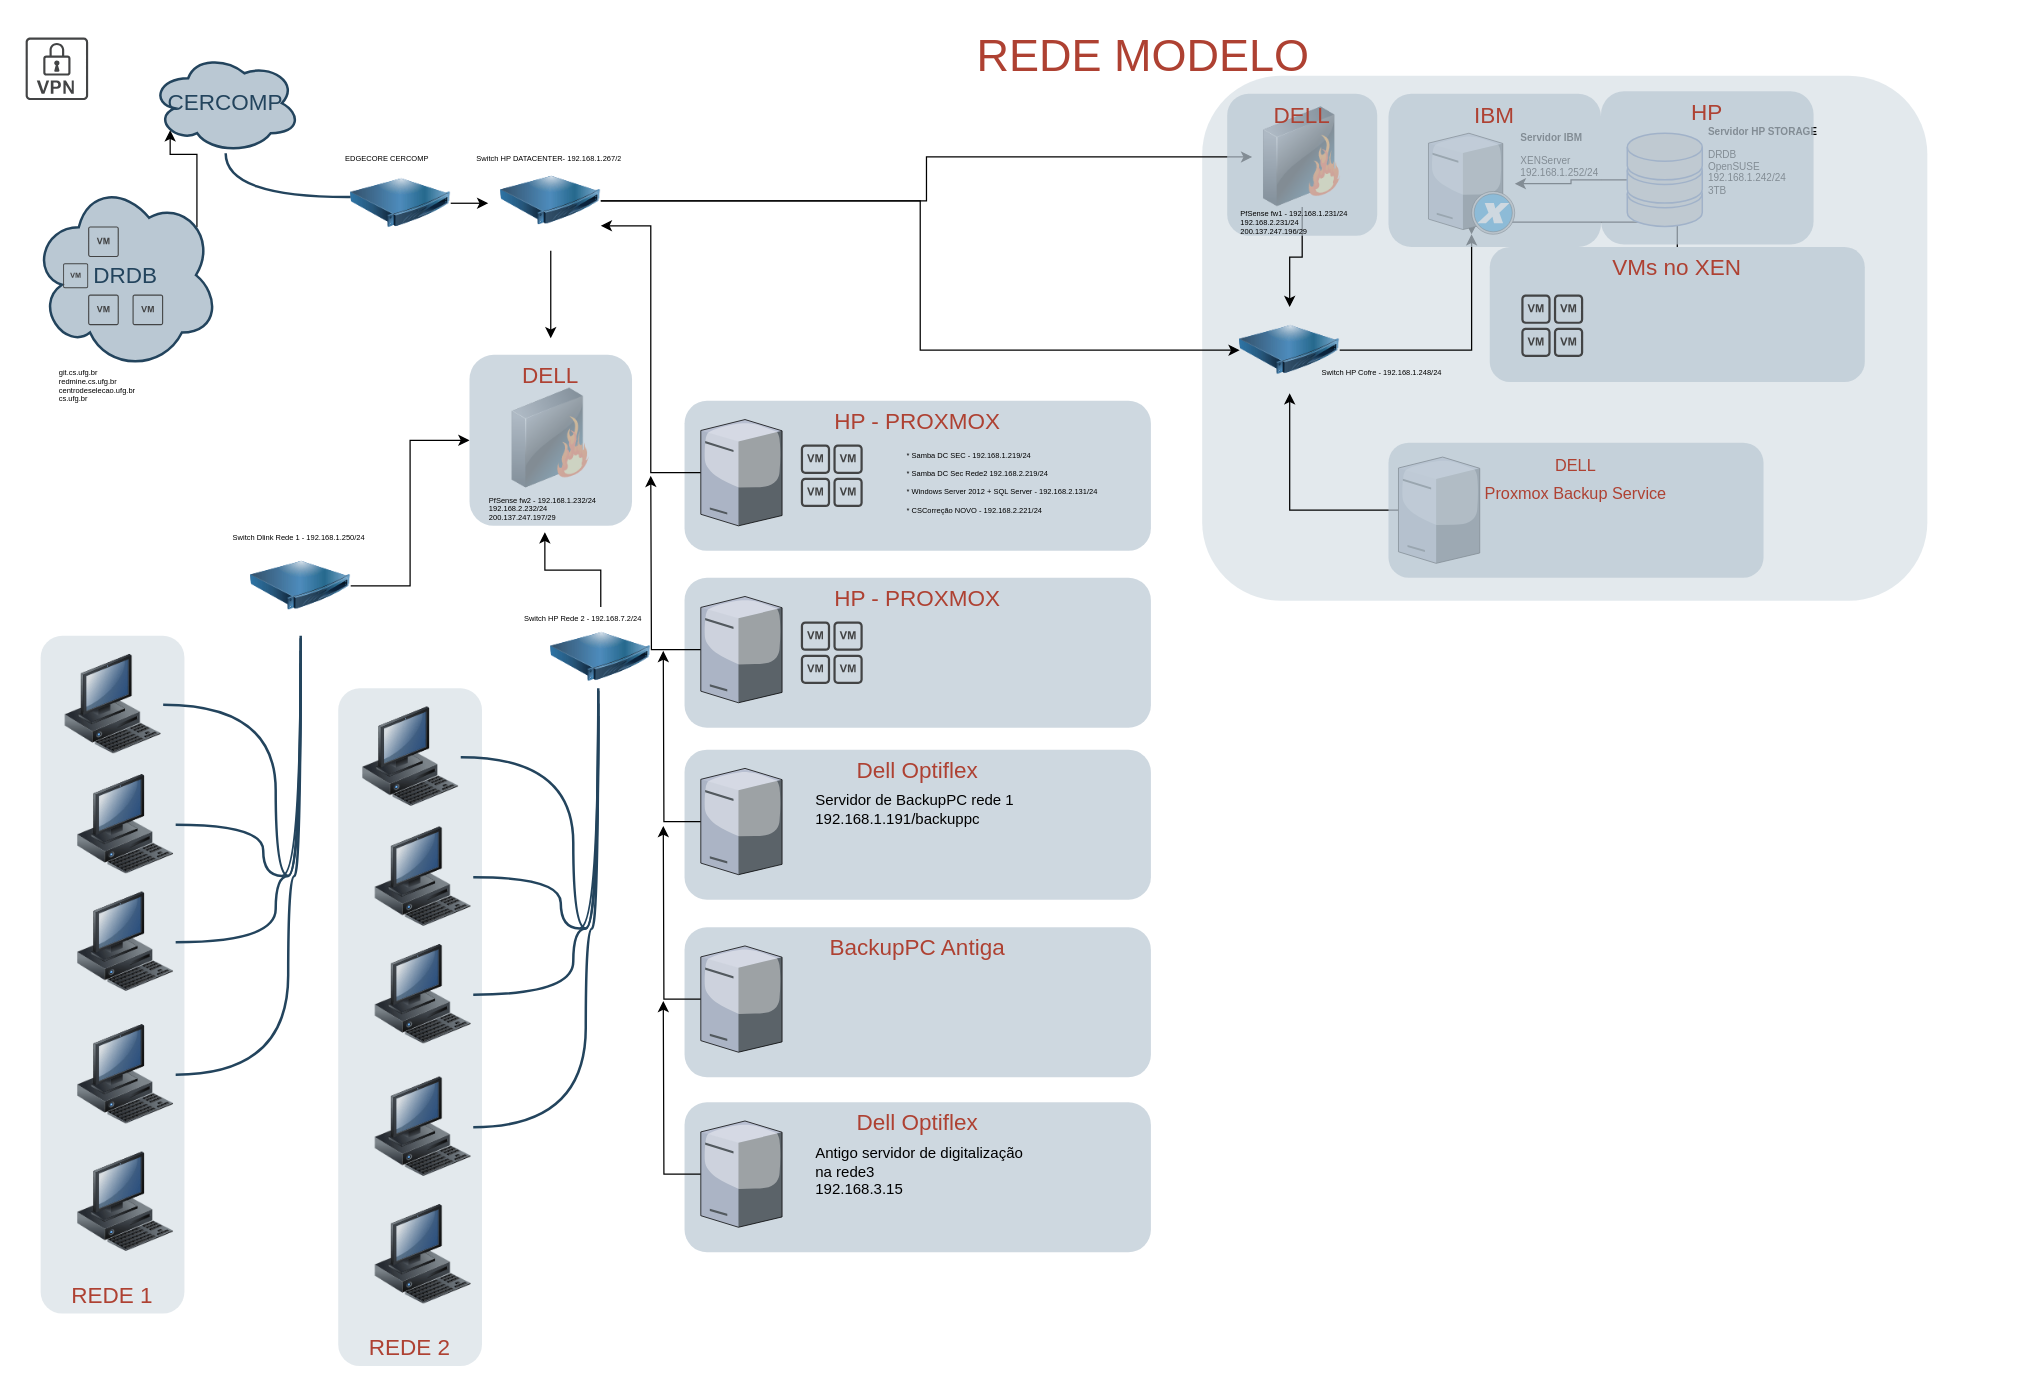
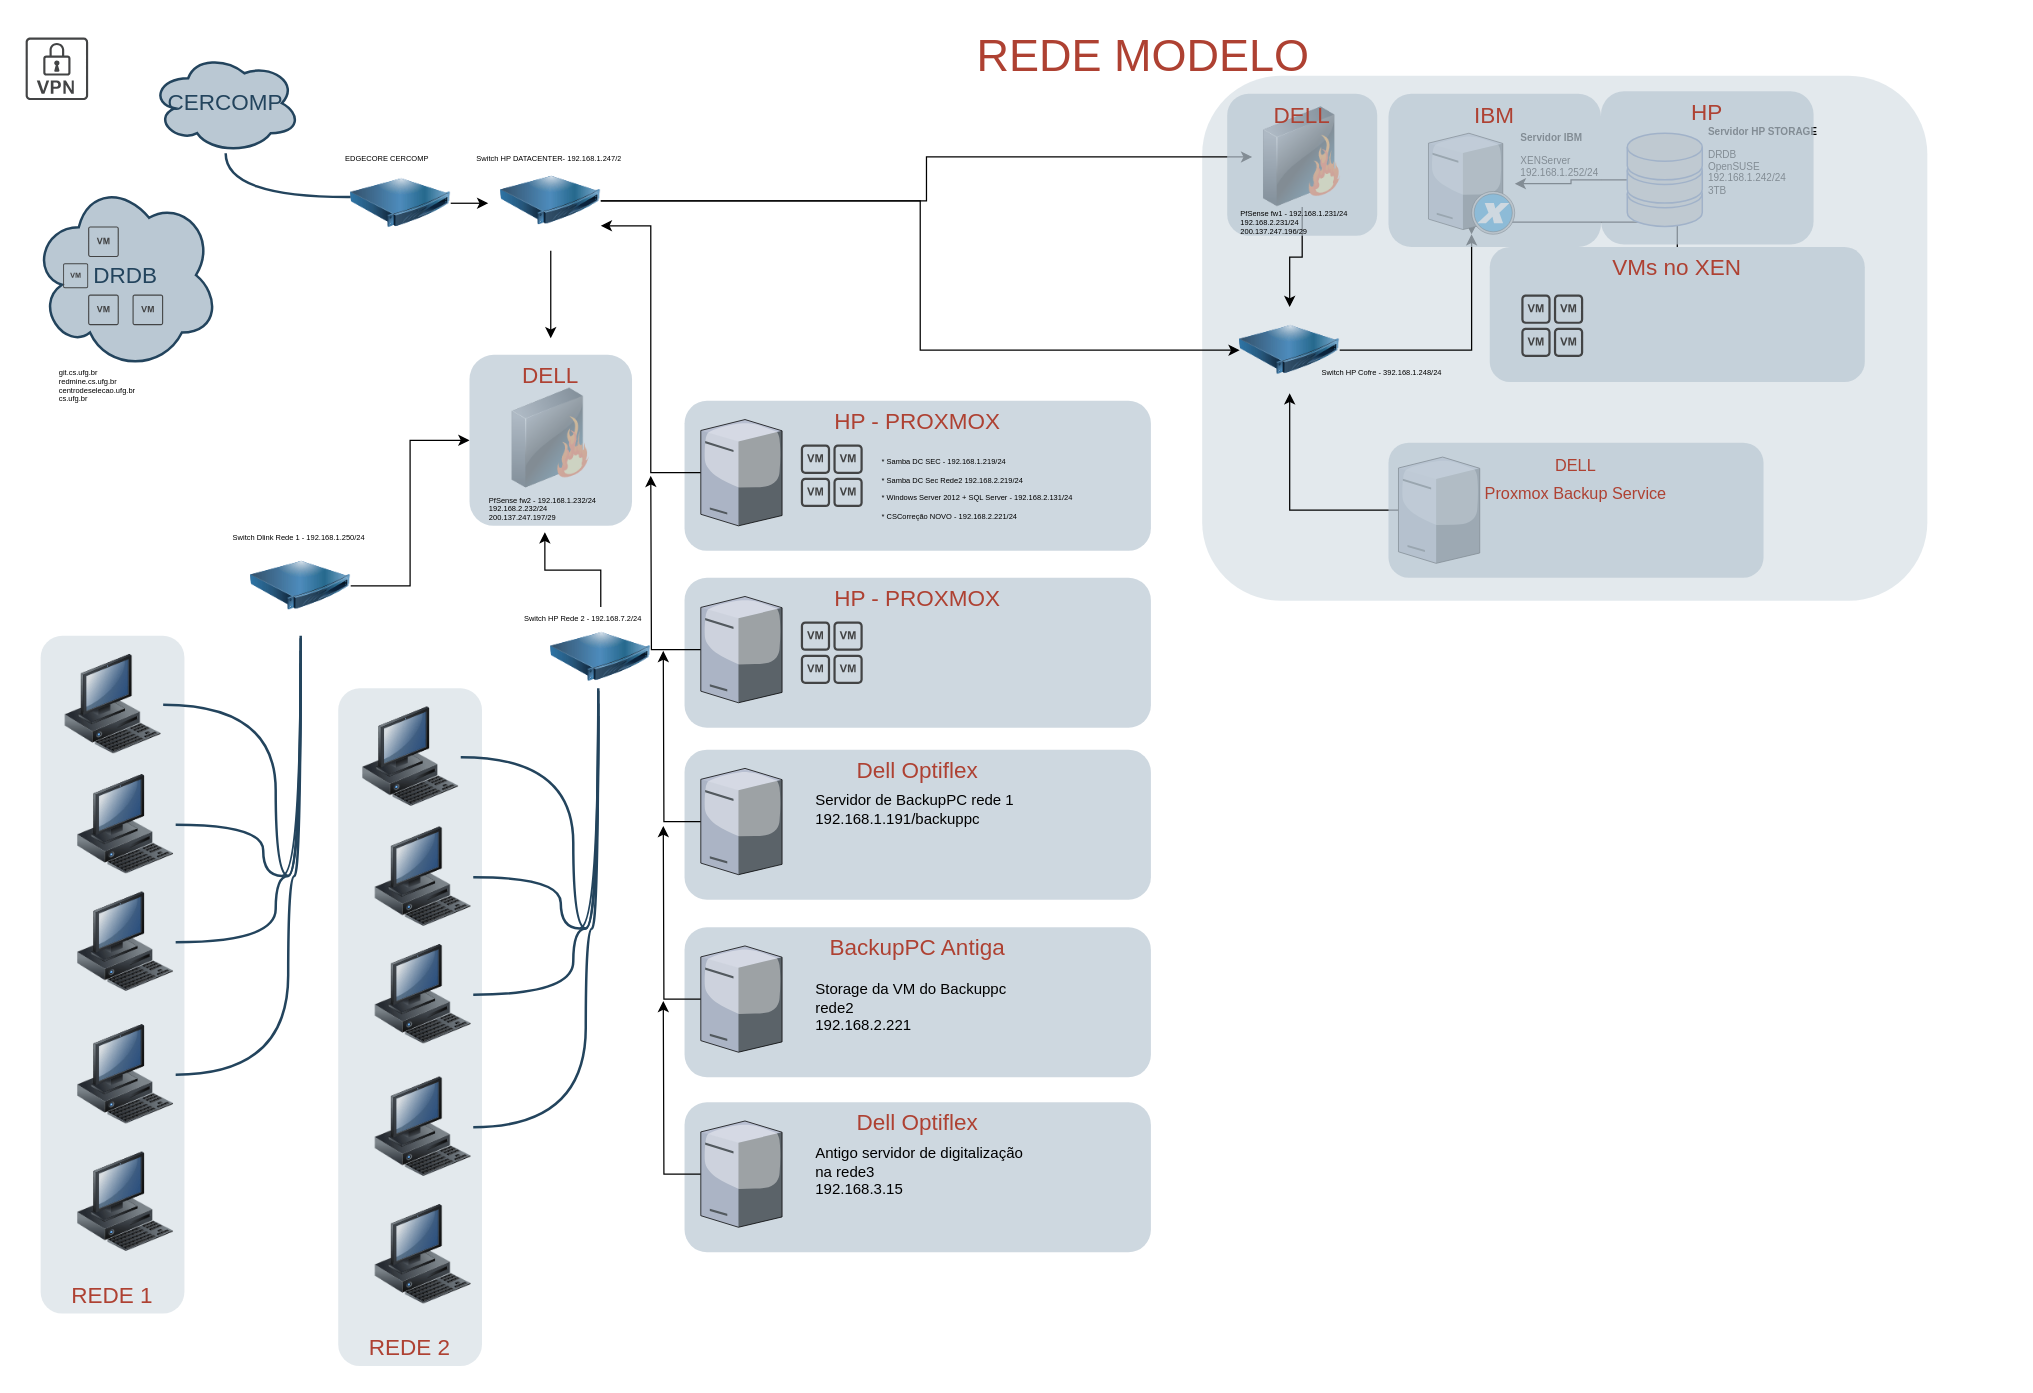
(549, 159) -> (549, 159)
(197, 170) -> none
(1385, 373) -> (1385, 373)
(1019, 483) -> (994, 489)
none -> (928, 1019)
